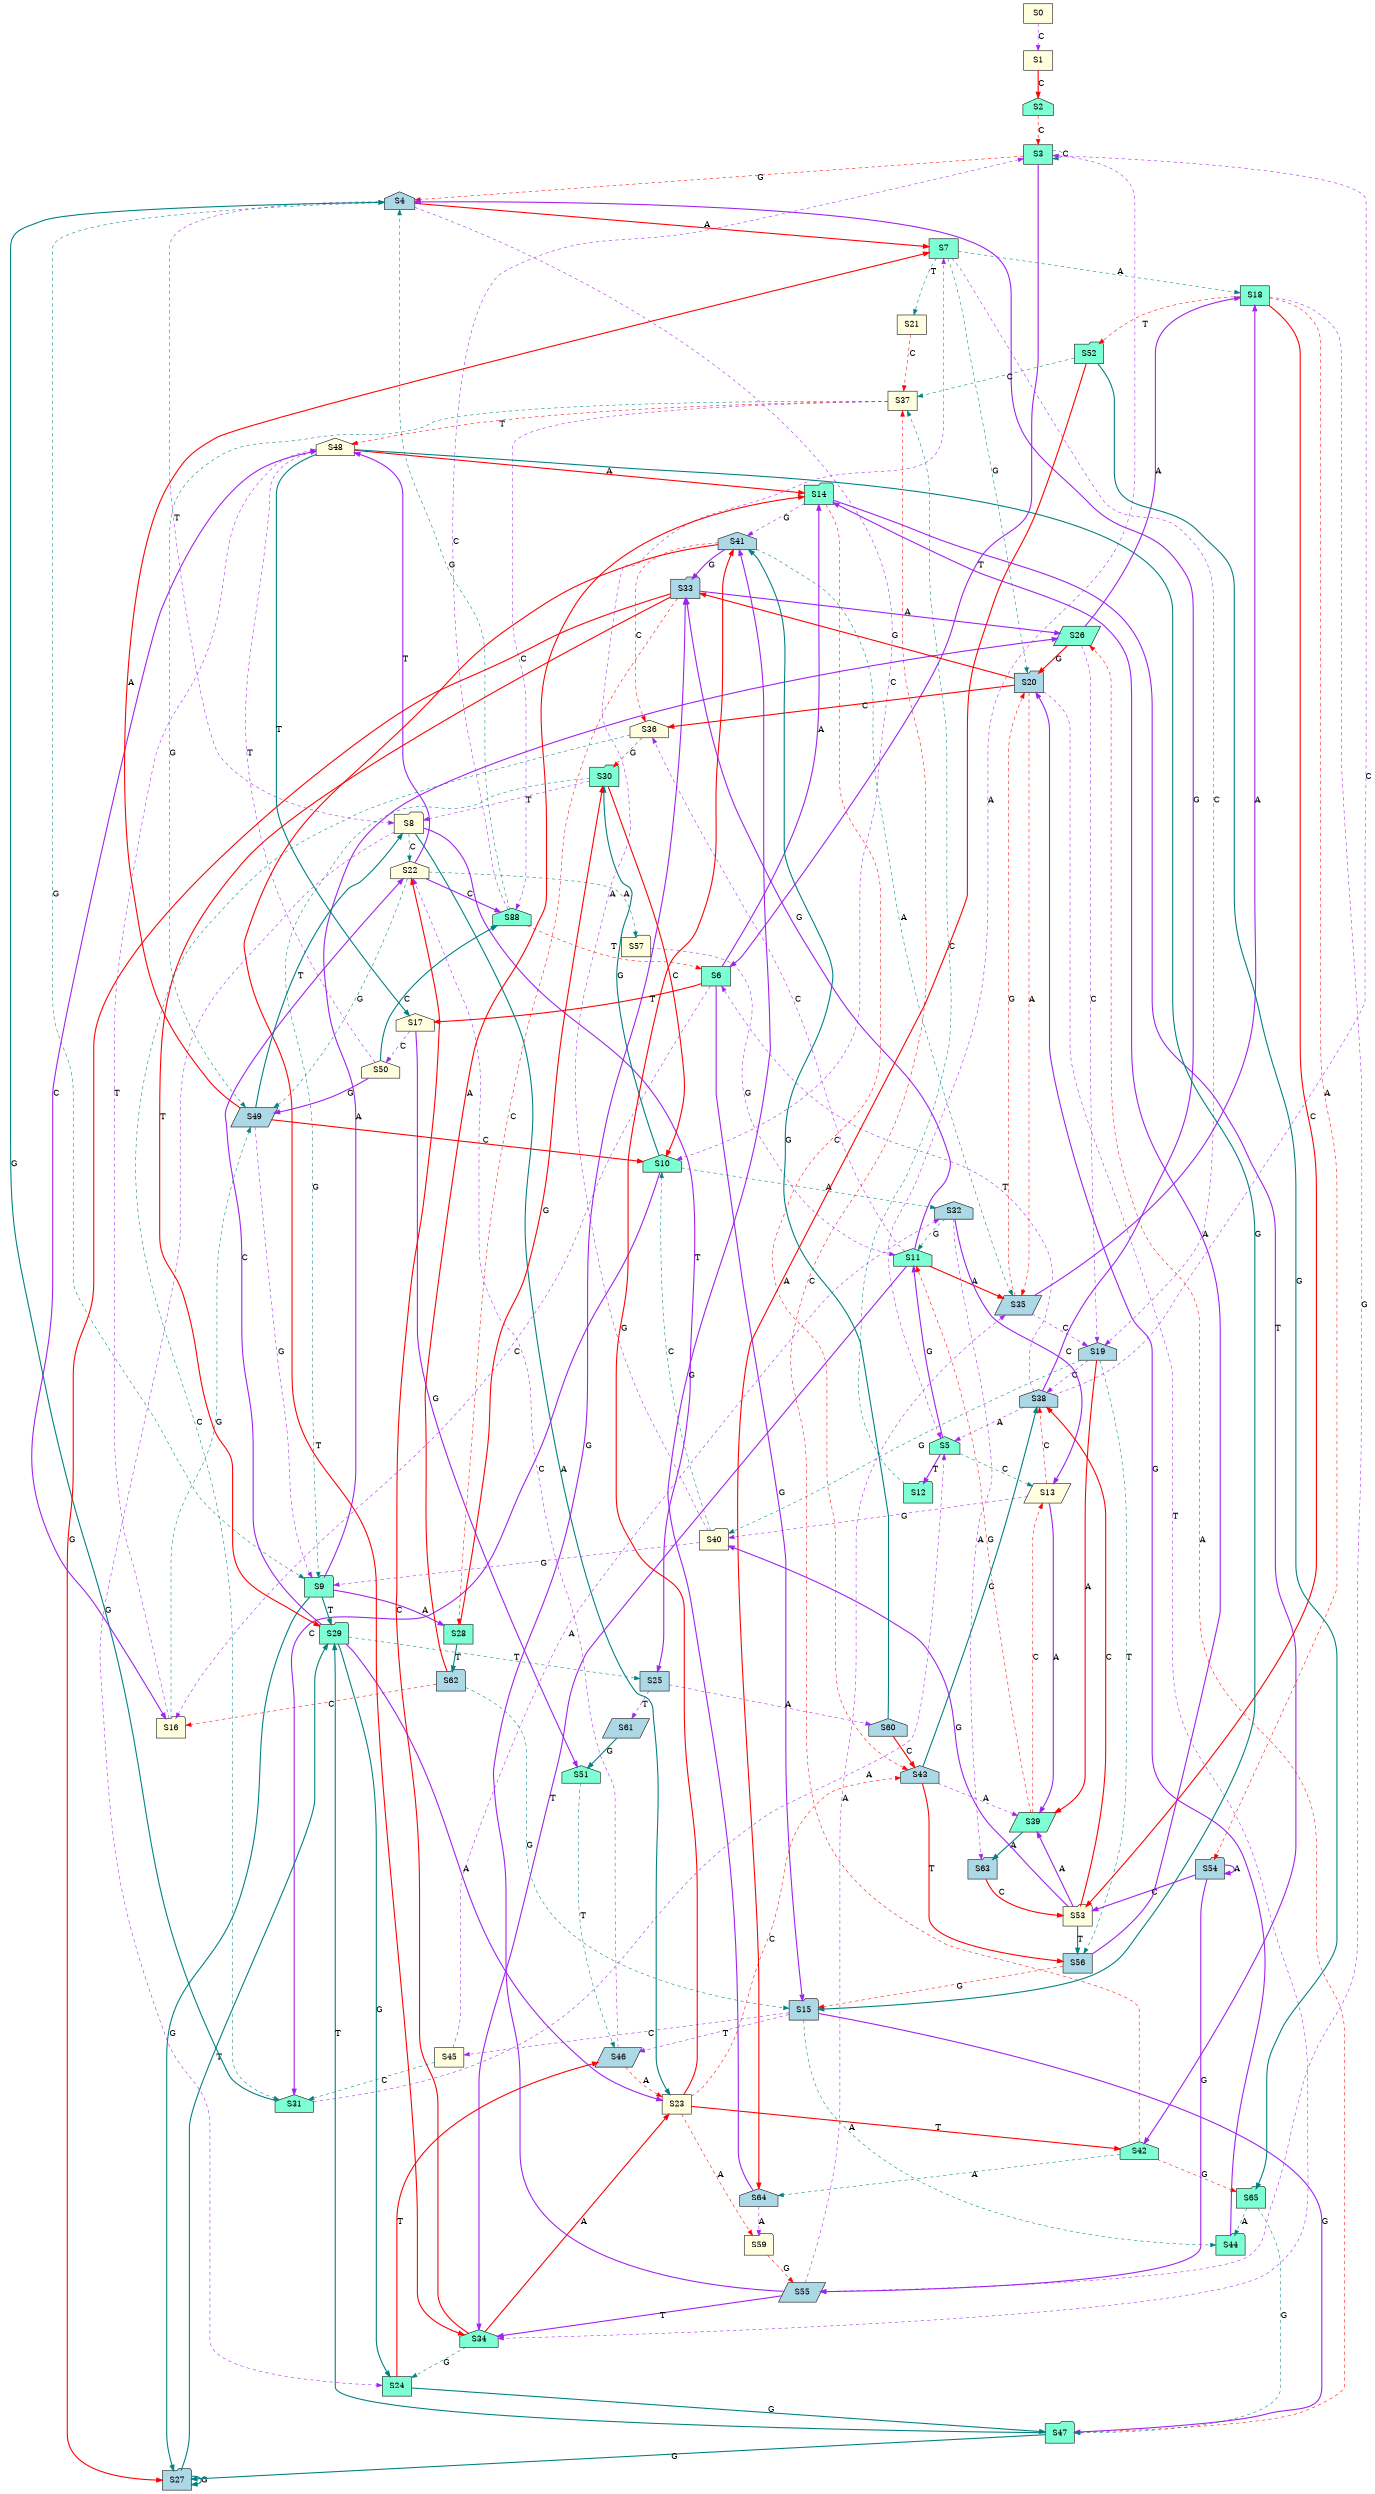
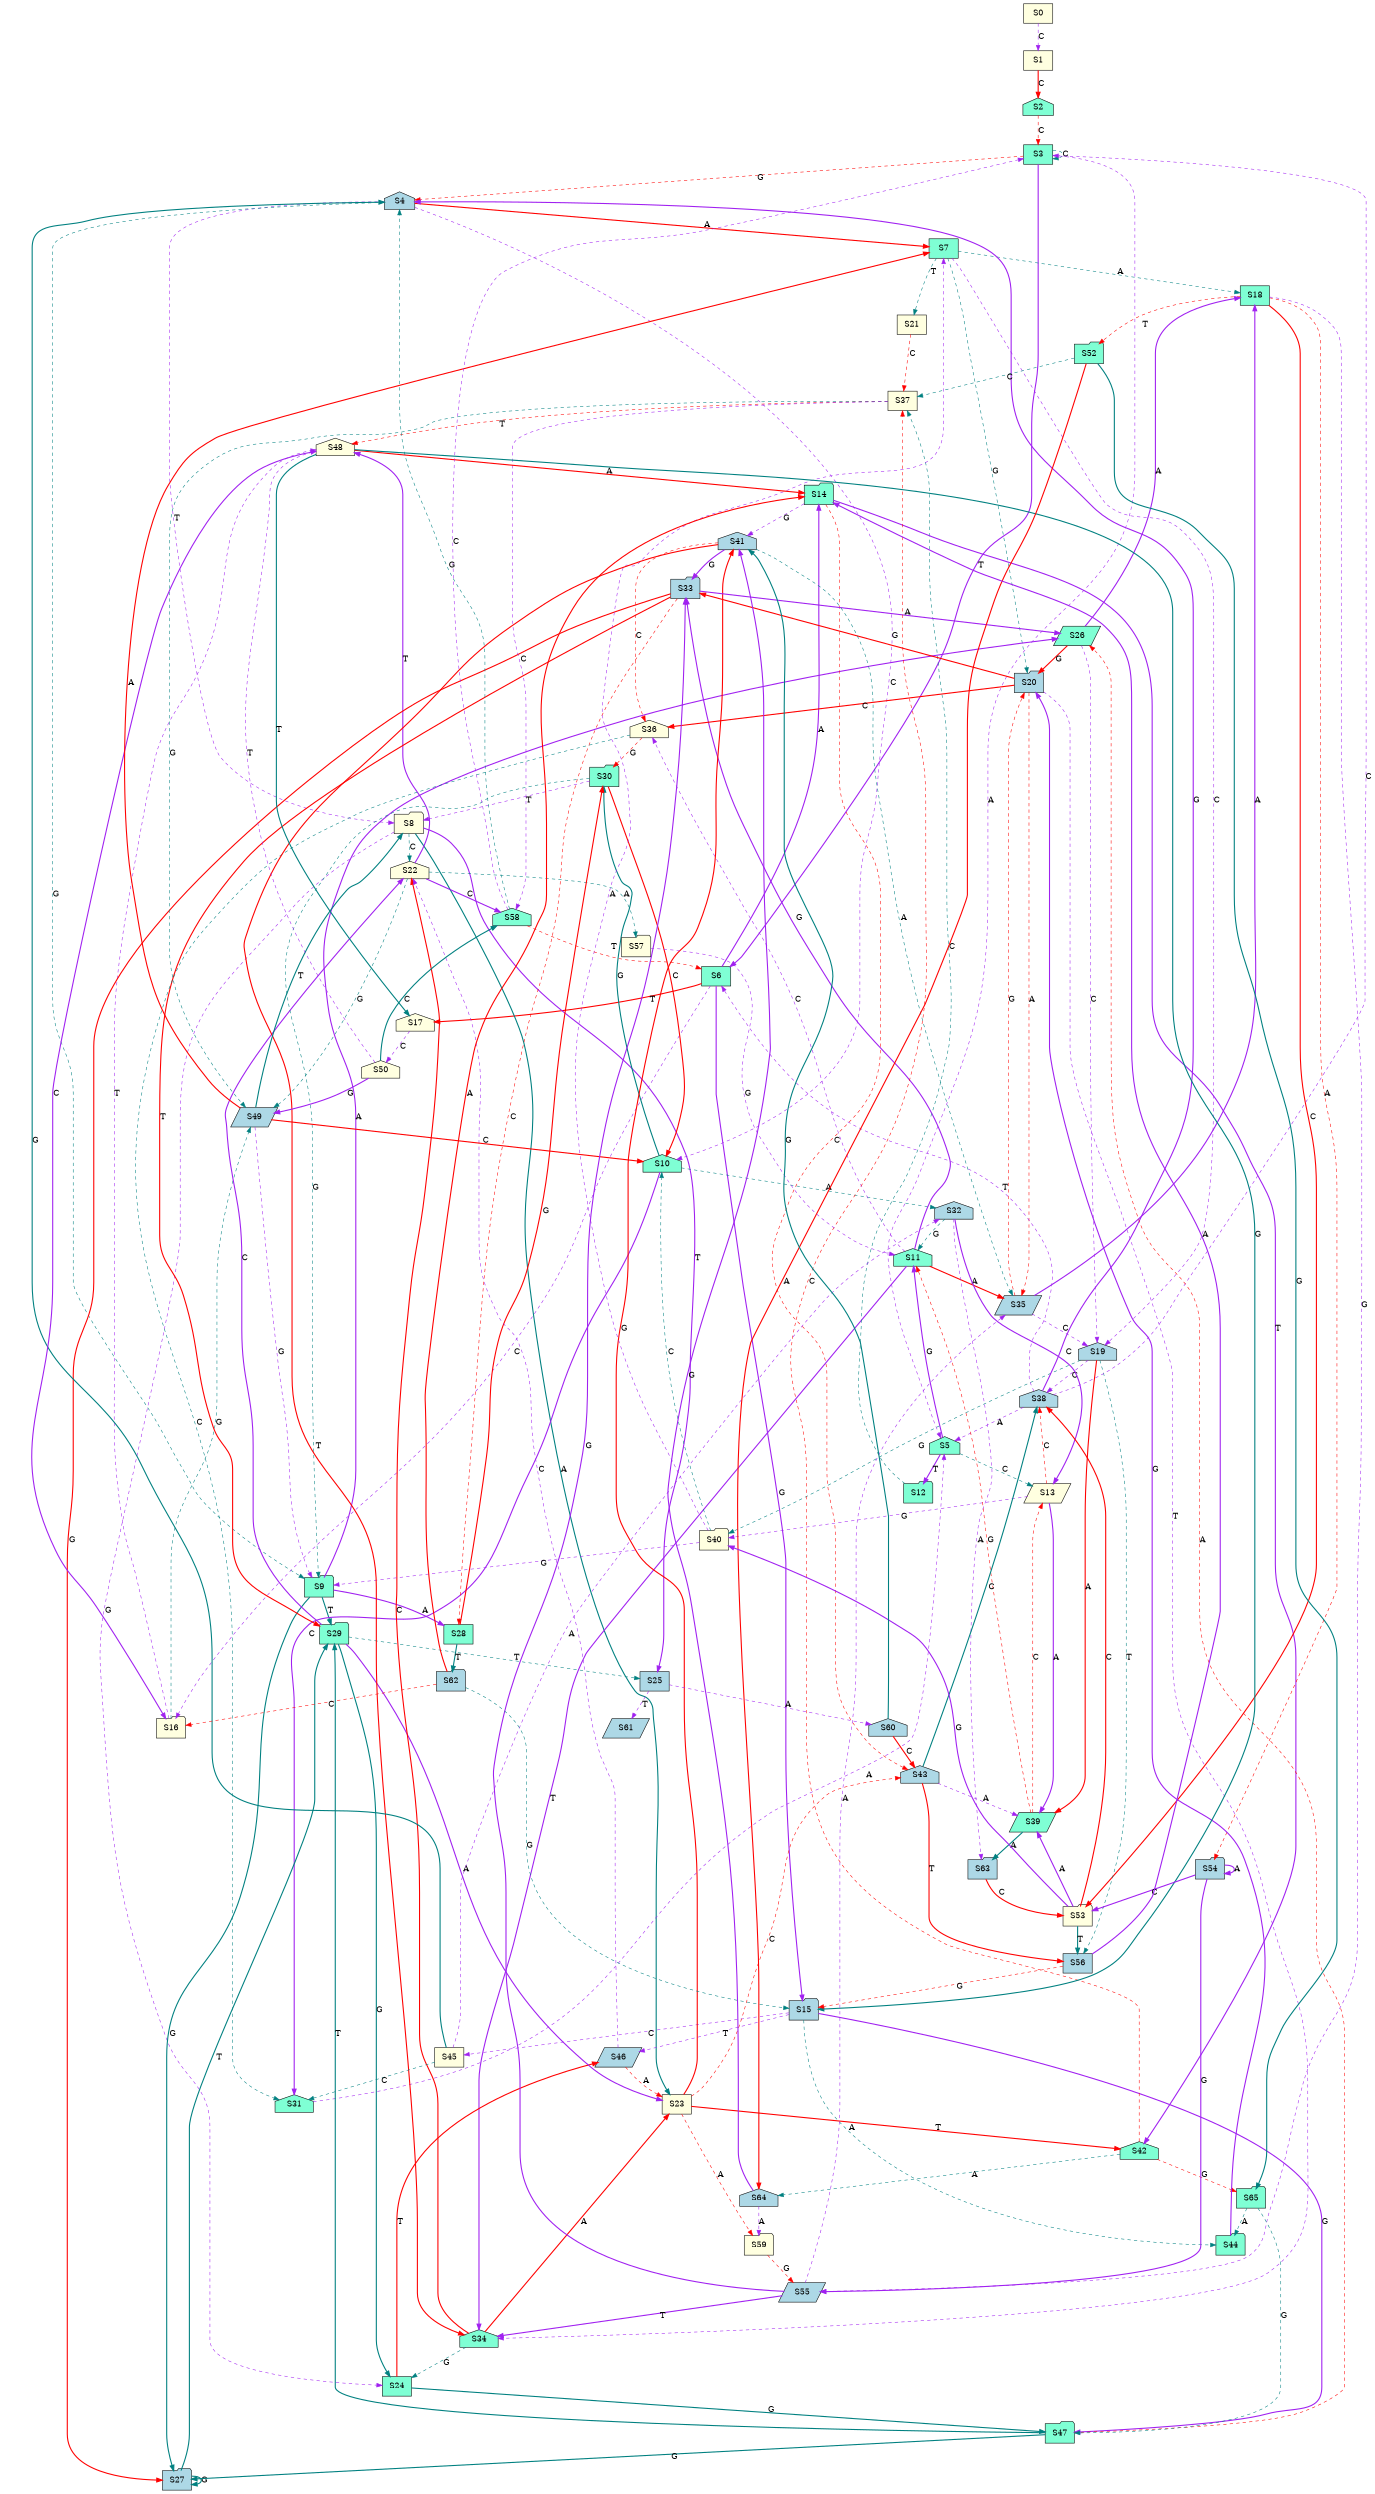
(512, 918) -> (512, 918)
(11, 1013) -> (32, 1080)
(581, 1775) -> none
